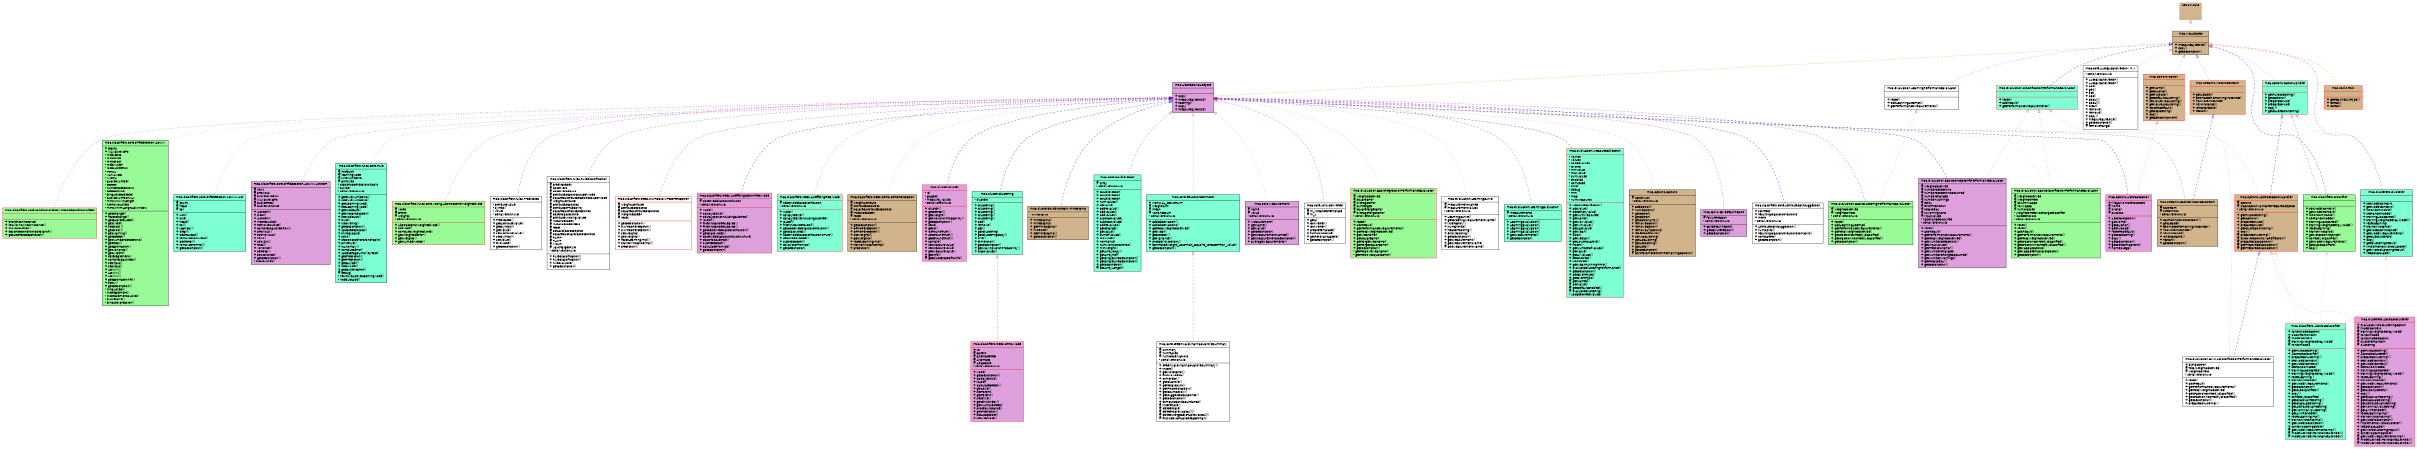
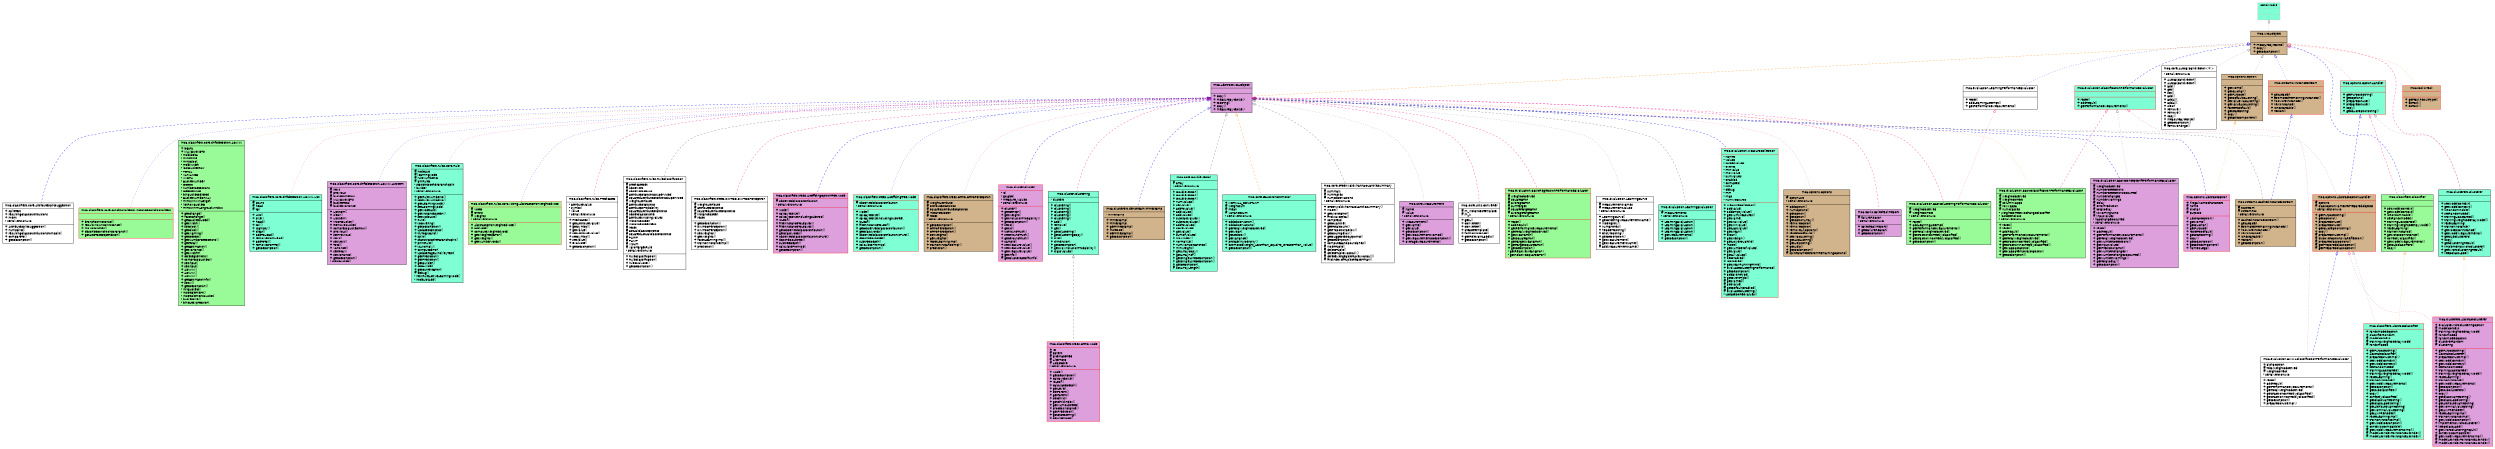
(2191, 11) -> (2269, 11)
(2307, 60) -> (2385, 60)
(2164, 98) -> (2242, 98)
(1313, 120) -> (1410, 114)
(1067, 121) -> (1125, 123)
(2045, 150) -> (2082, 150)
(2147, 159) -> (2225, 159)
(653, 223) -> (730, 223)
(1107, 229) -> (1184, 229)
(2285, 284) -> (2363, 284)
(1193, 298) -> (1310, 133)
(986, 415) -> (1063, 415)
